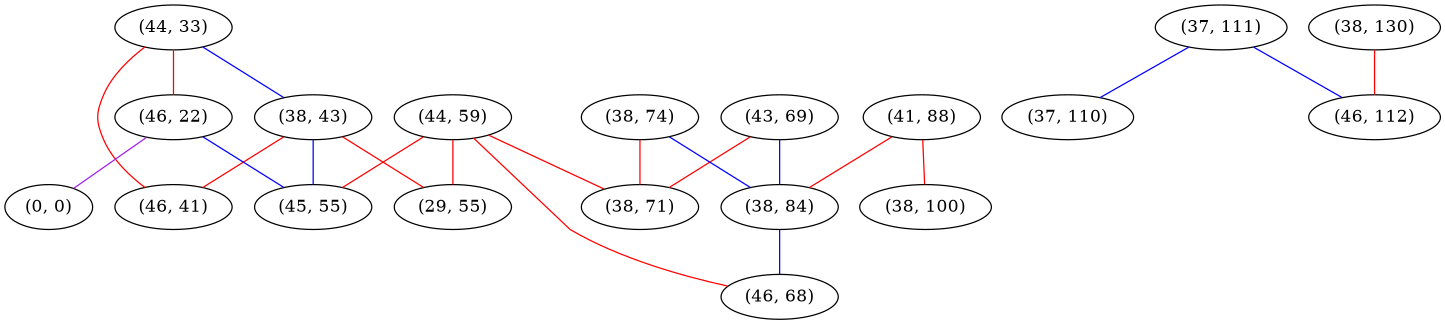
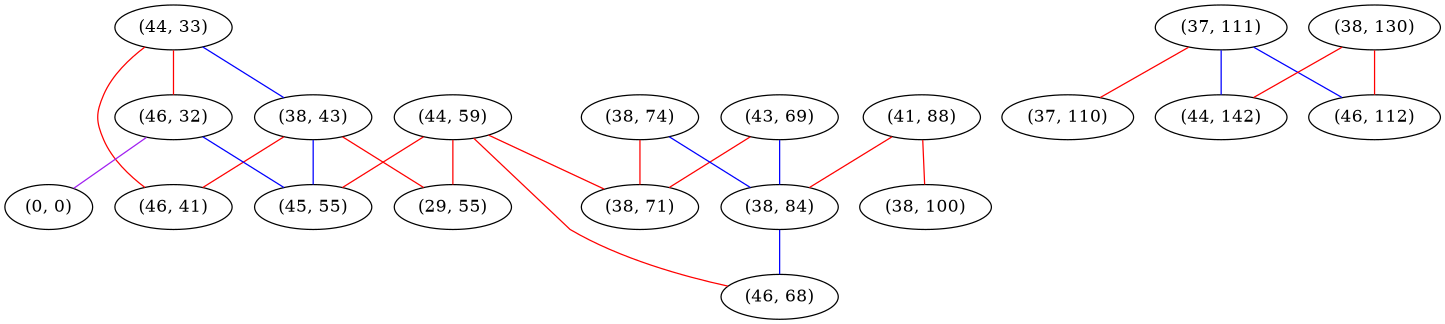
(1144, 72) -> (1144, 72)
(173, 117) -> (173, 117)
none -> (1221, 117)
